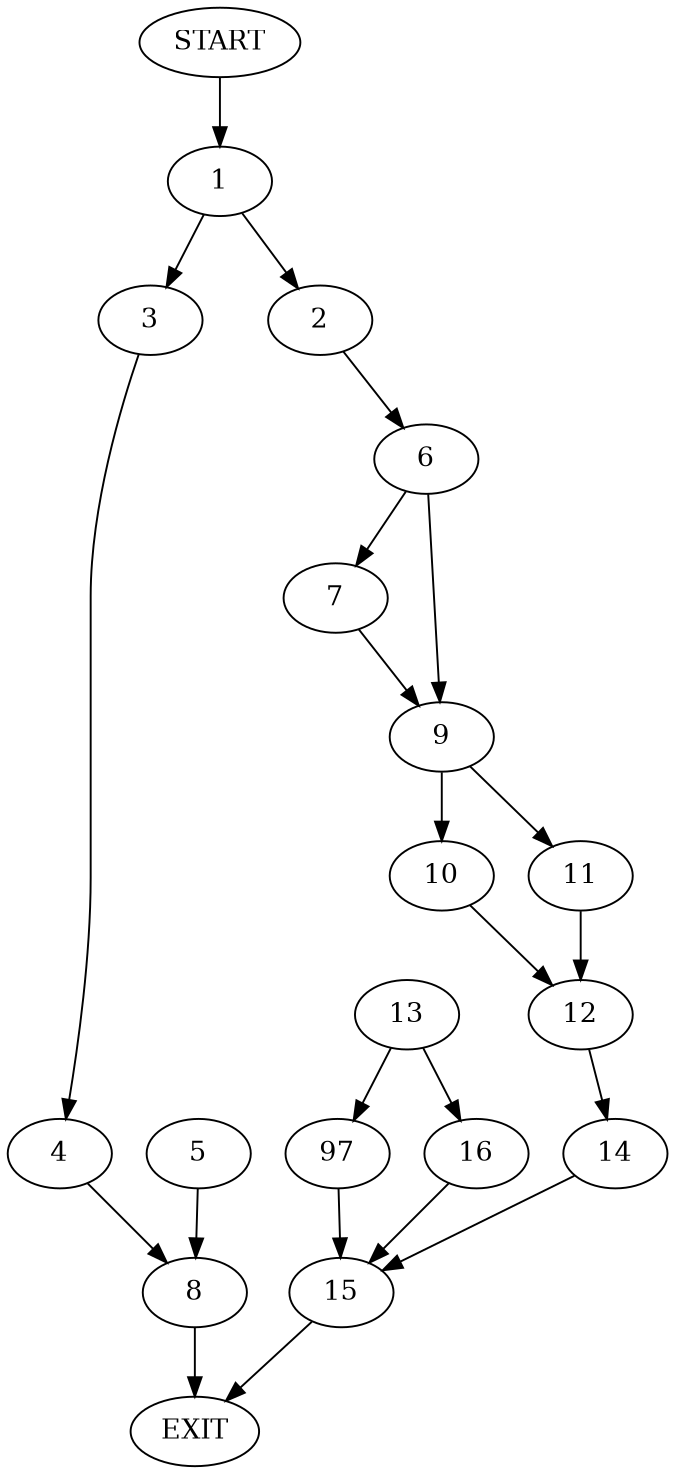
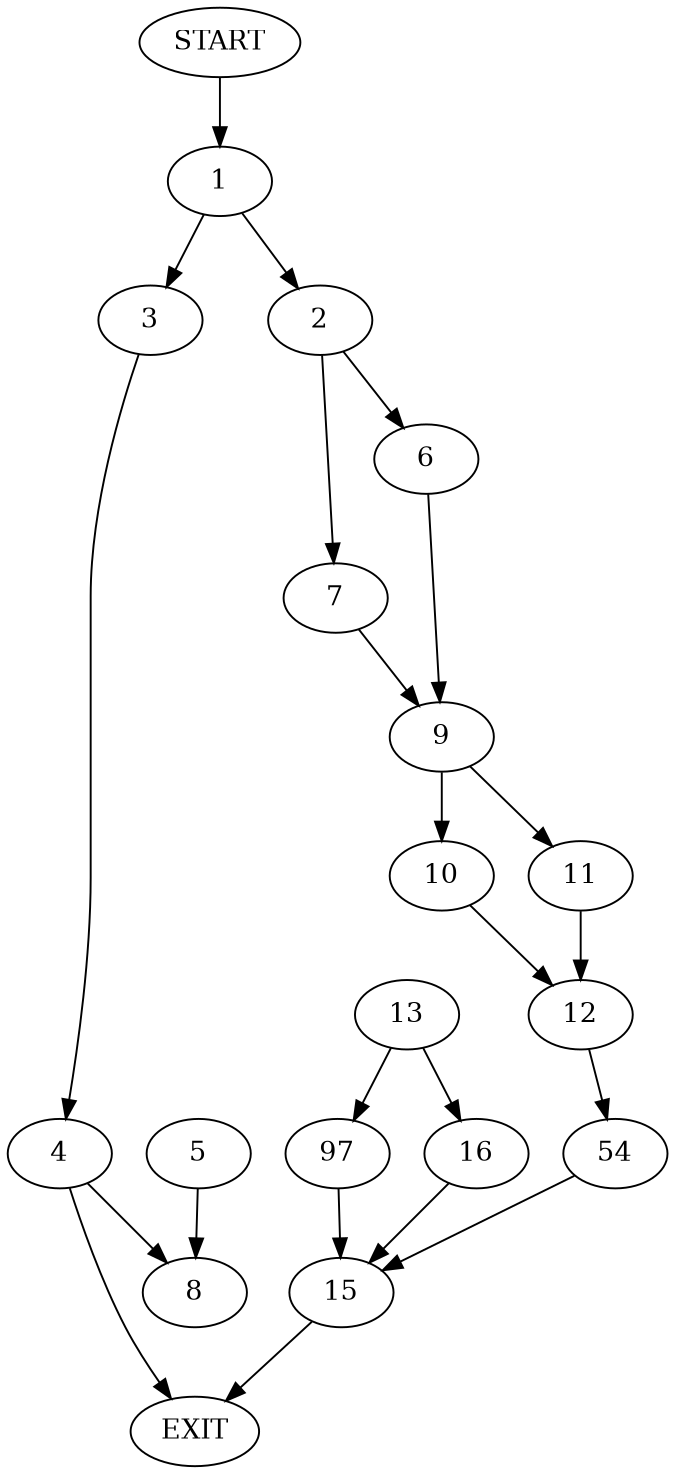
(387, 520) -> (327, 449)
(615, 1154) -> (615, 1154)
(195, 1353) -> (107, 1289)
